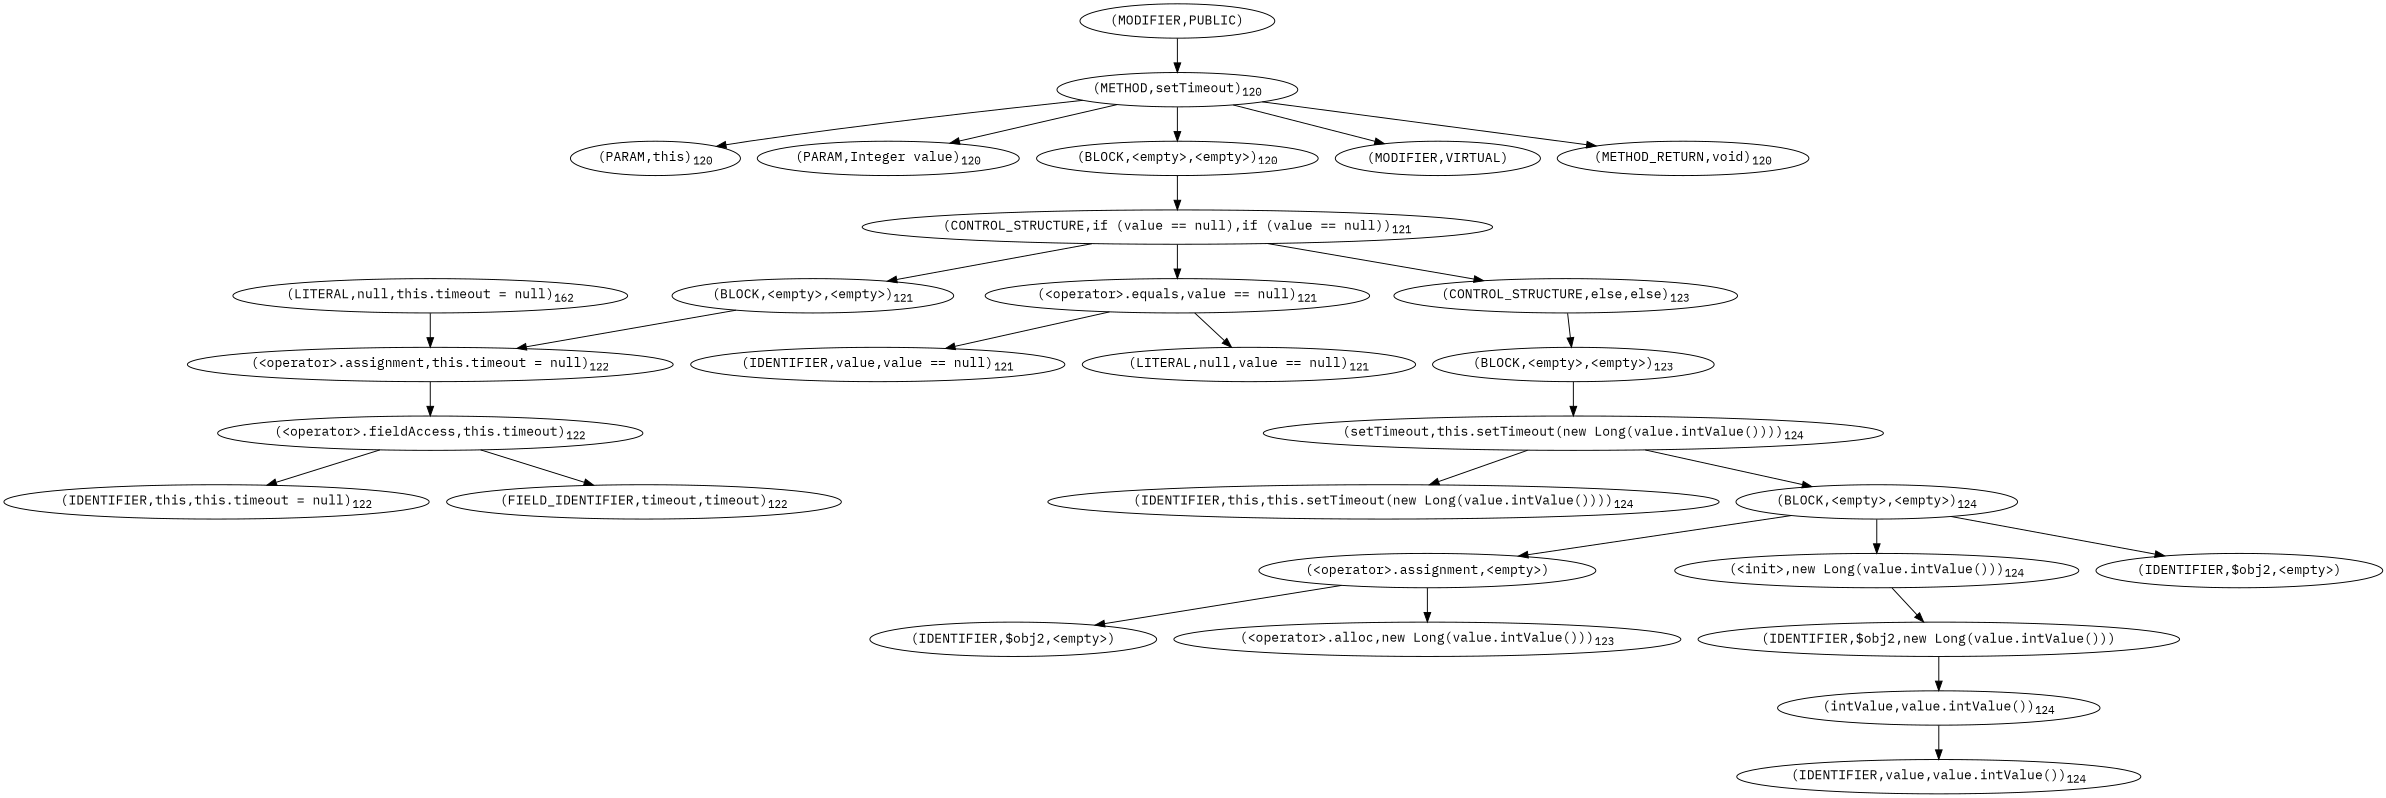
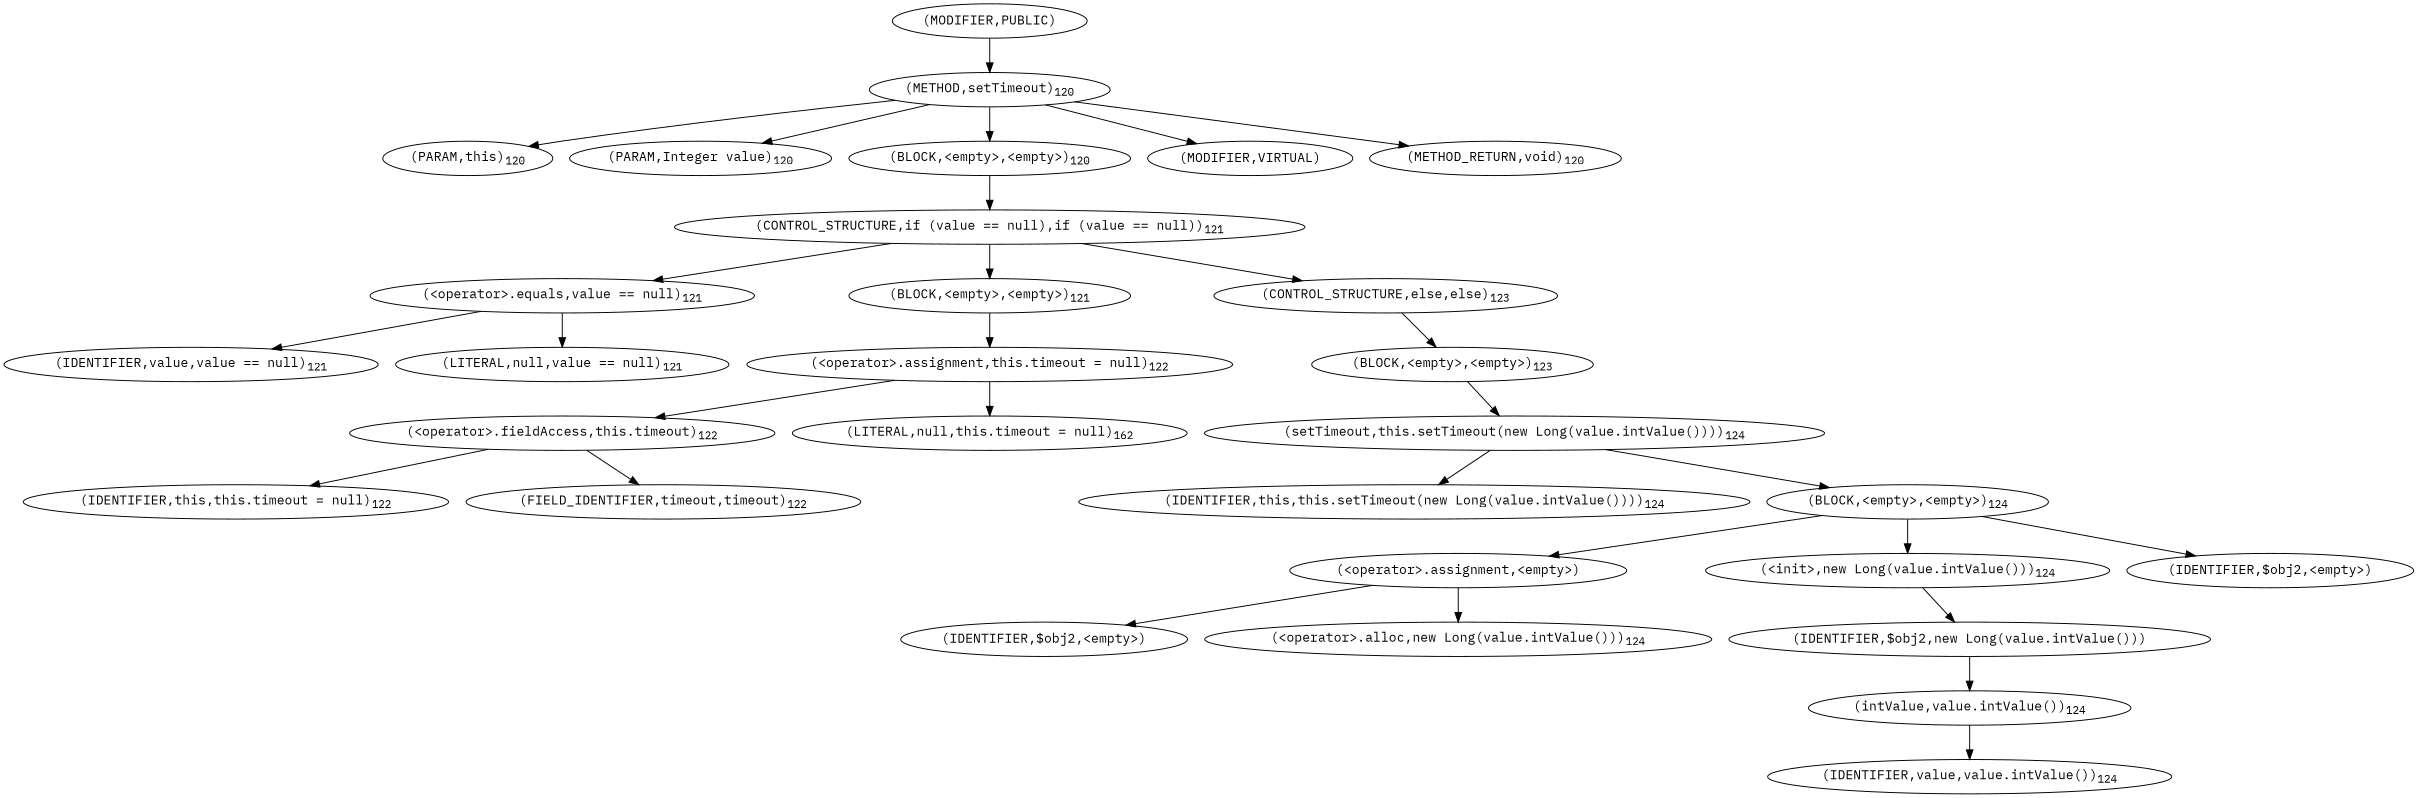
(430, 325) -> (990, 394)
(1605, 638) -> (1636, 638)
